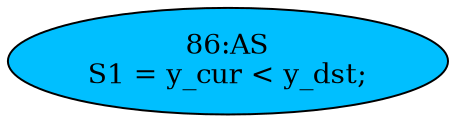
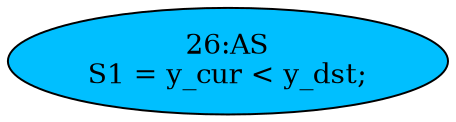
(228, 61) -> (228, 61)
